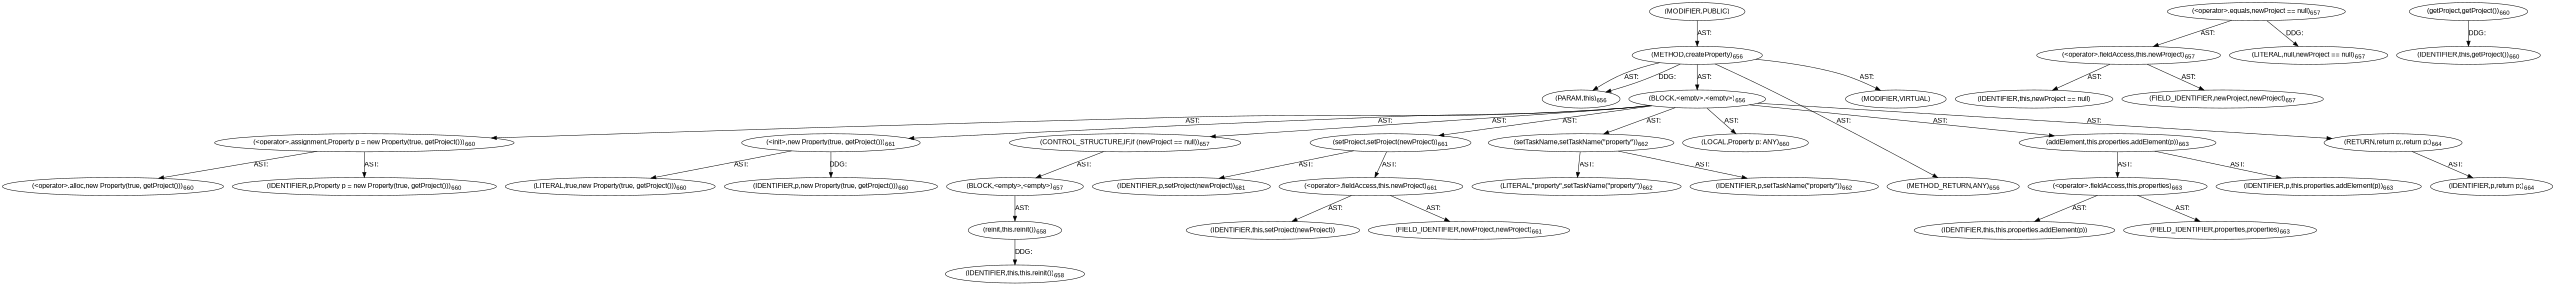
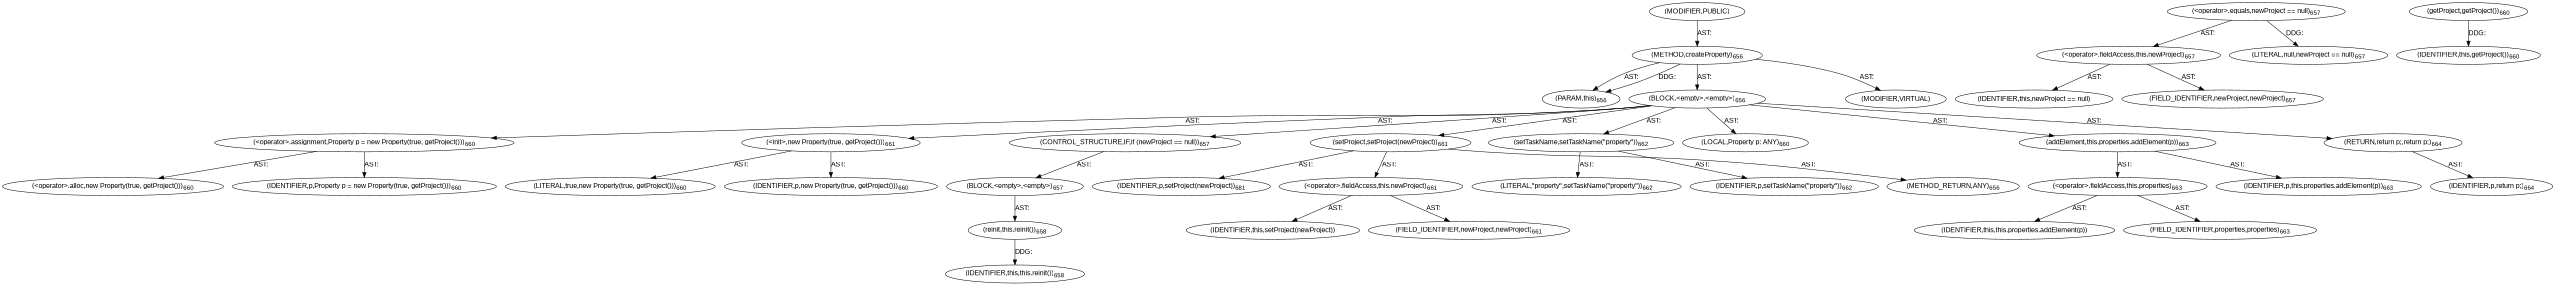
(1825, 118) -> (1675, 159)
(839, 165) -> (839, 165)
